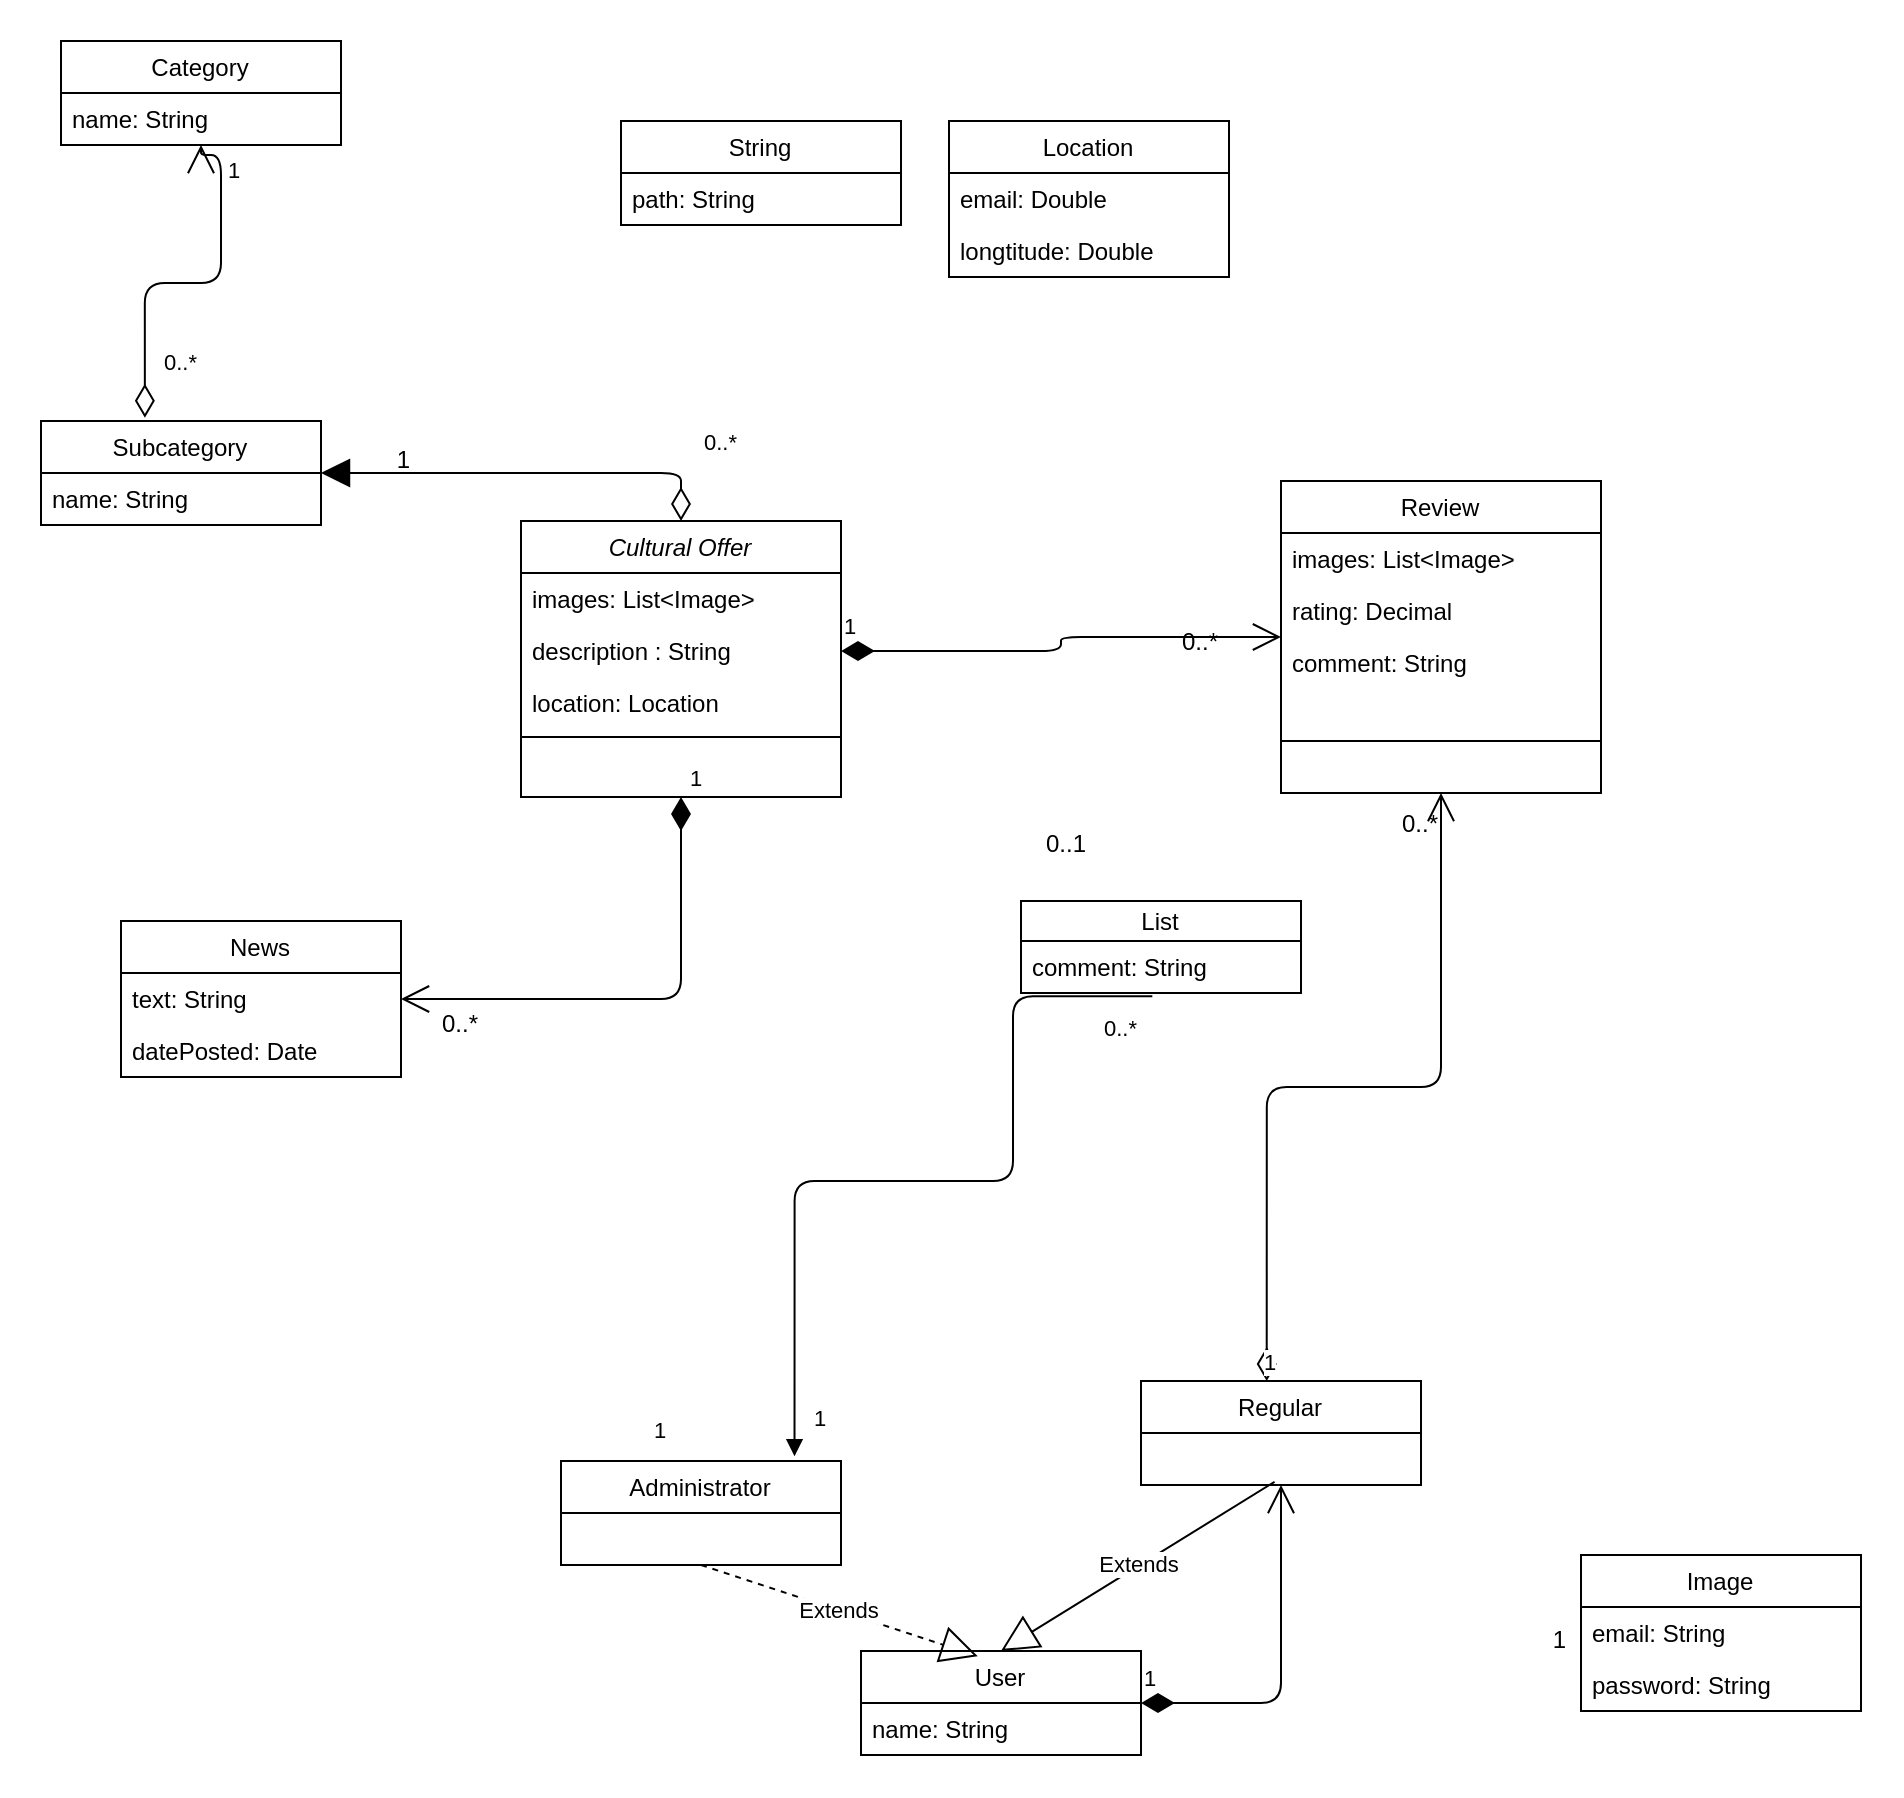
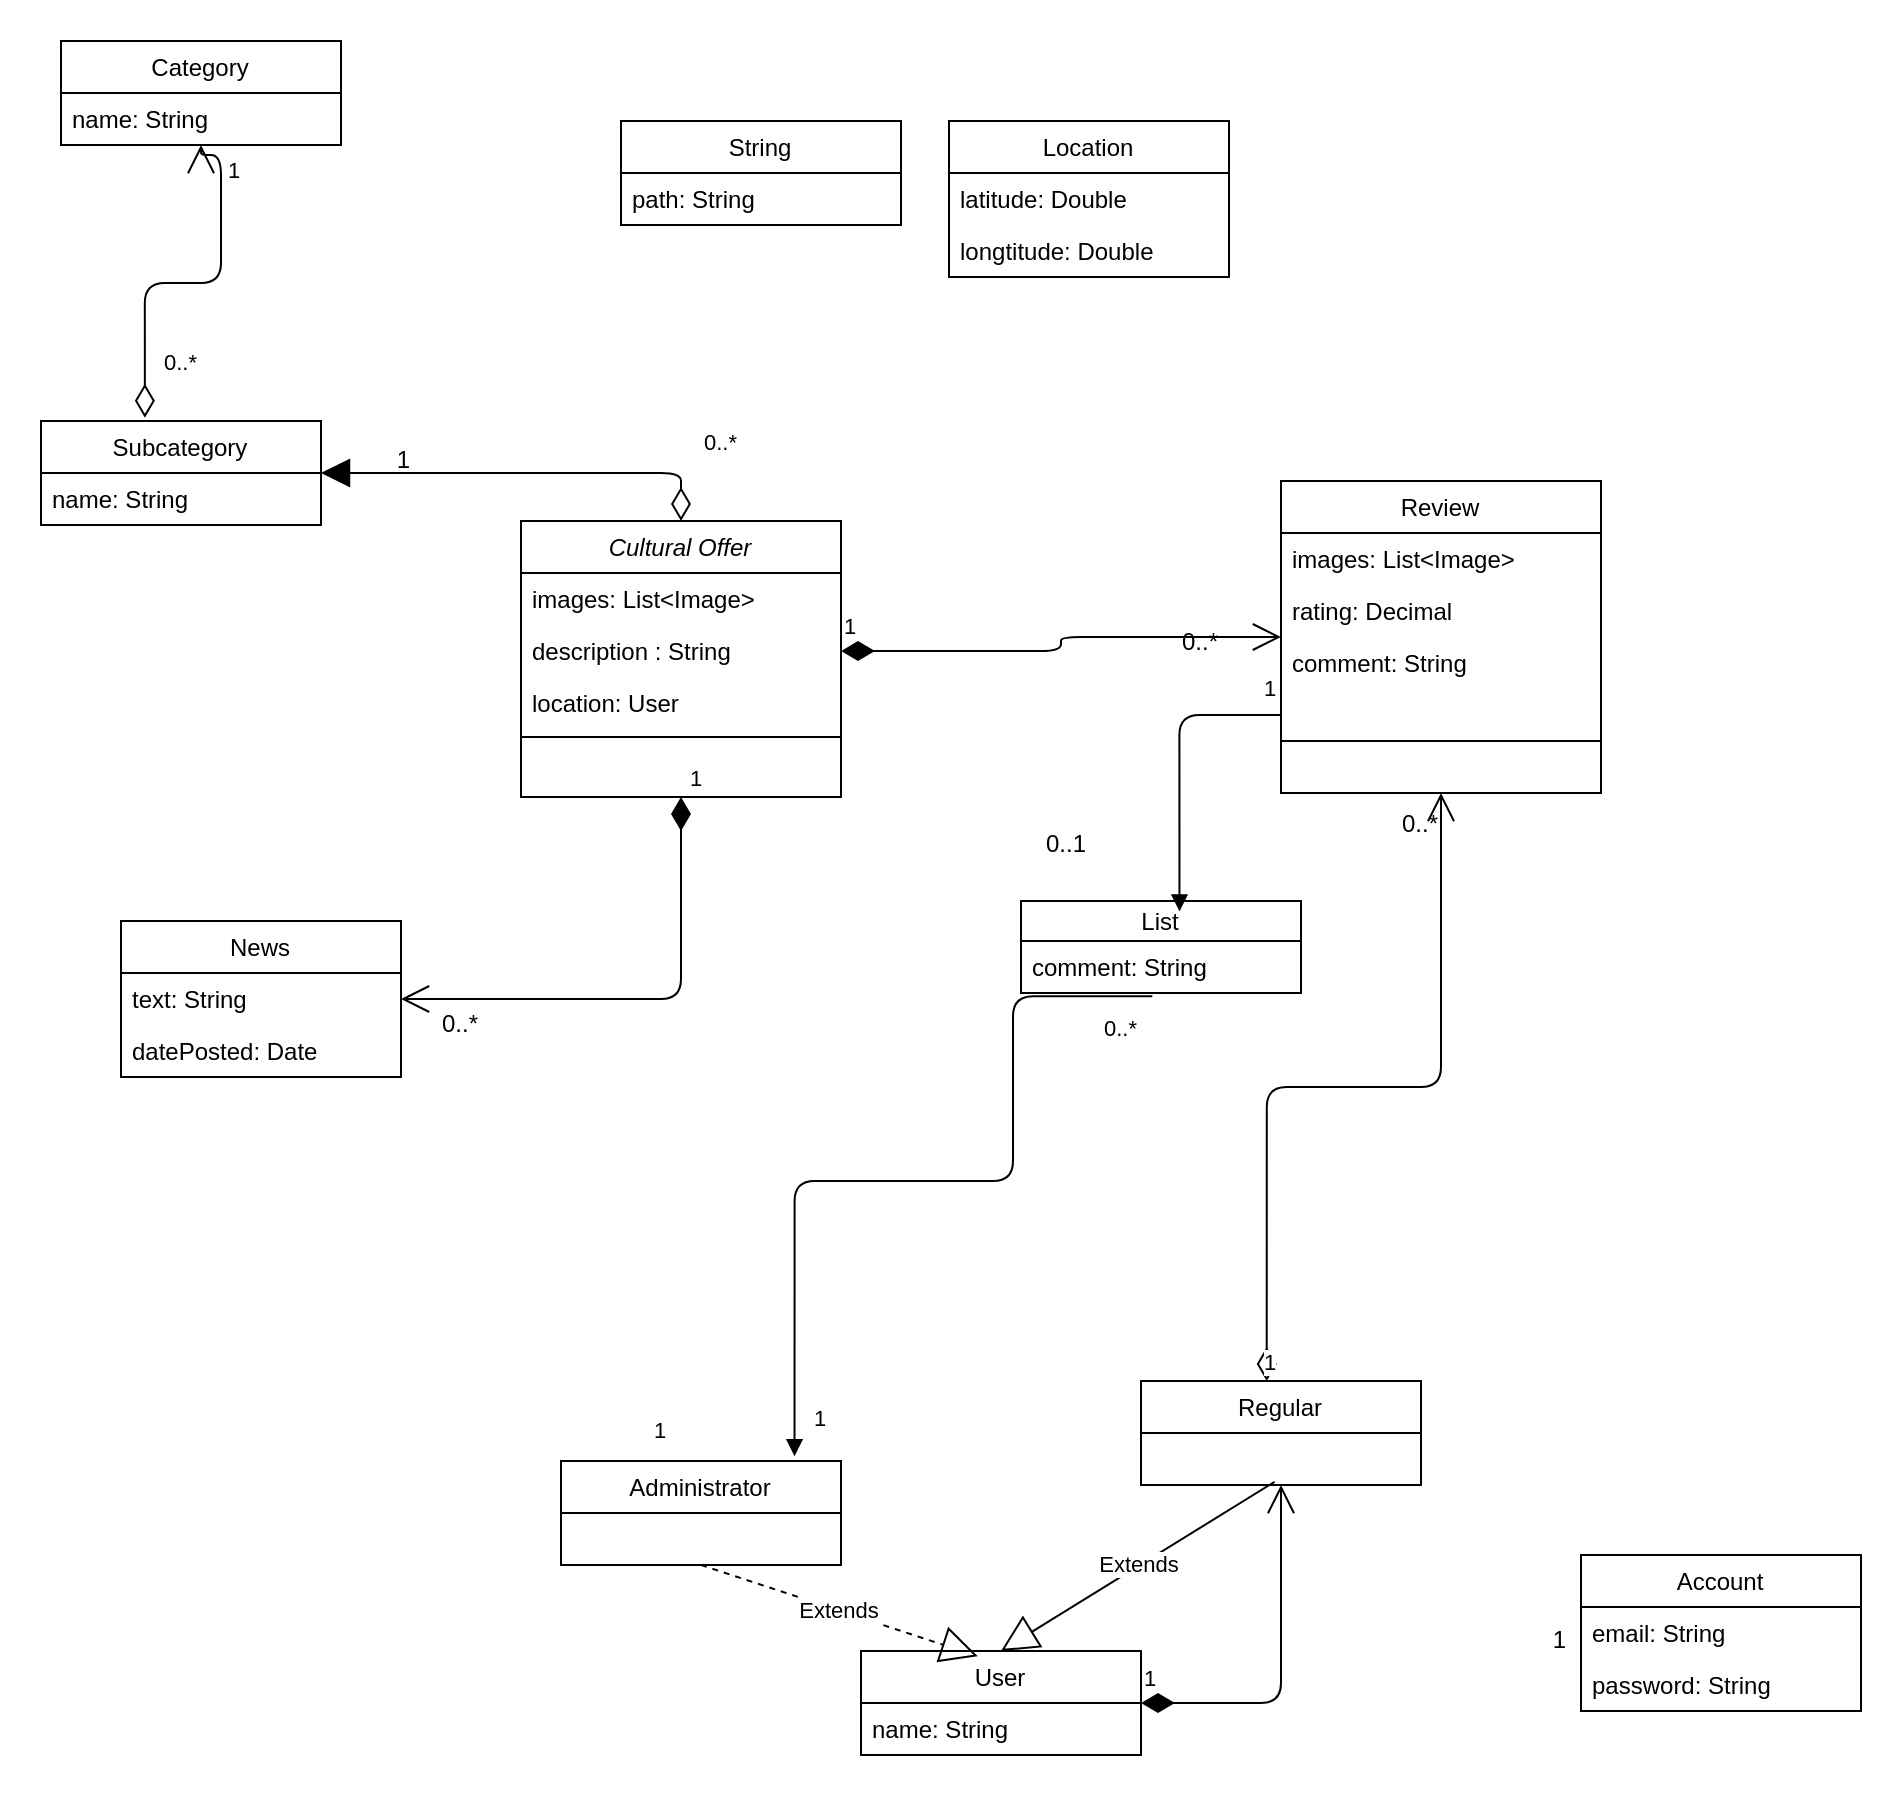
(1032, 200) -> (1052, 200)
(637, 704) -> (614, 704)
none -> (1179, 763)
(1720, 1582) -> (1720, 1582)
